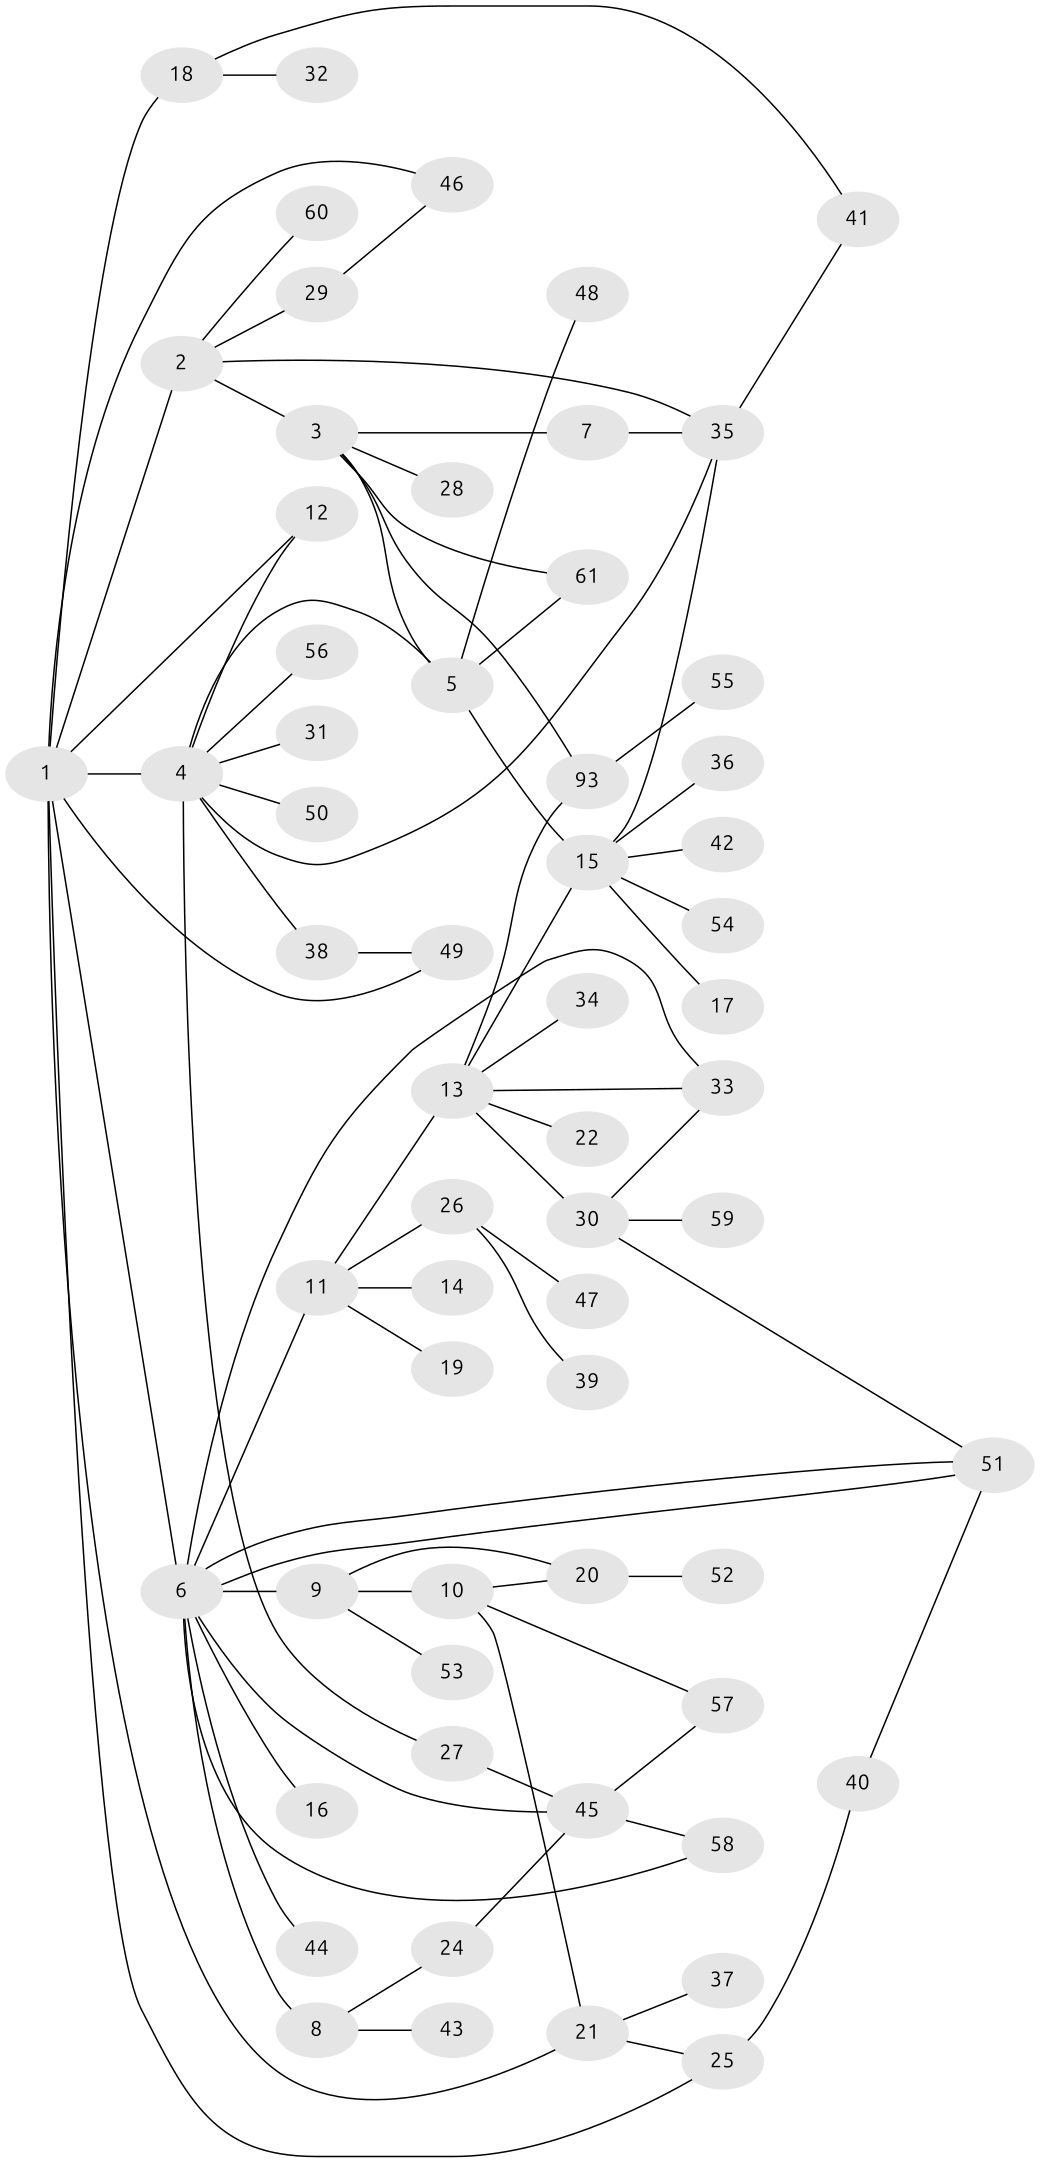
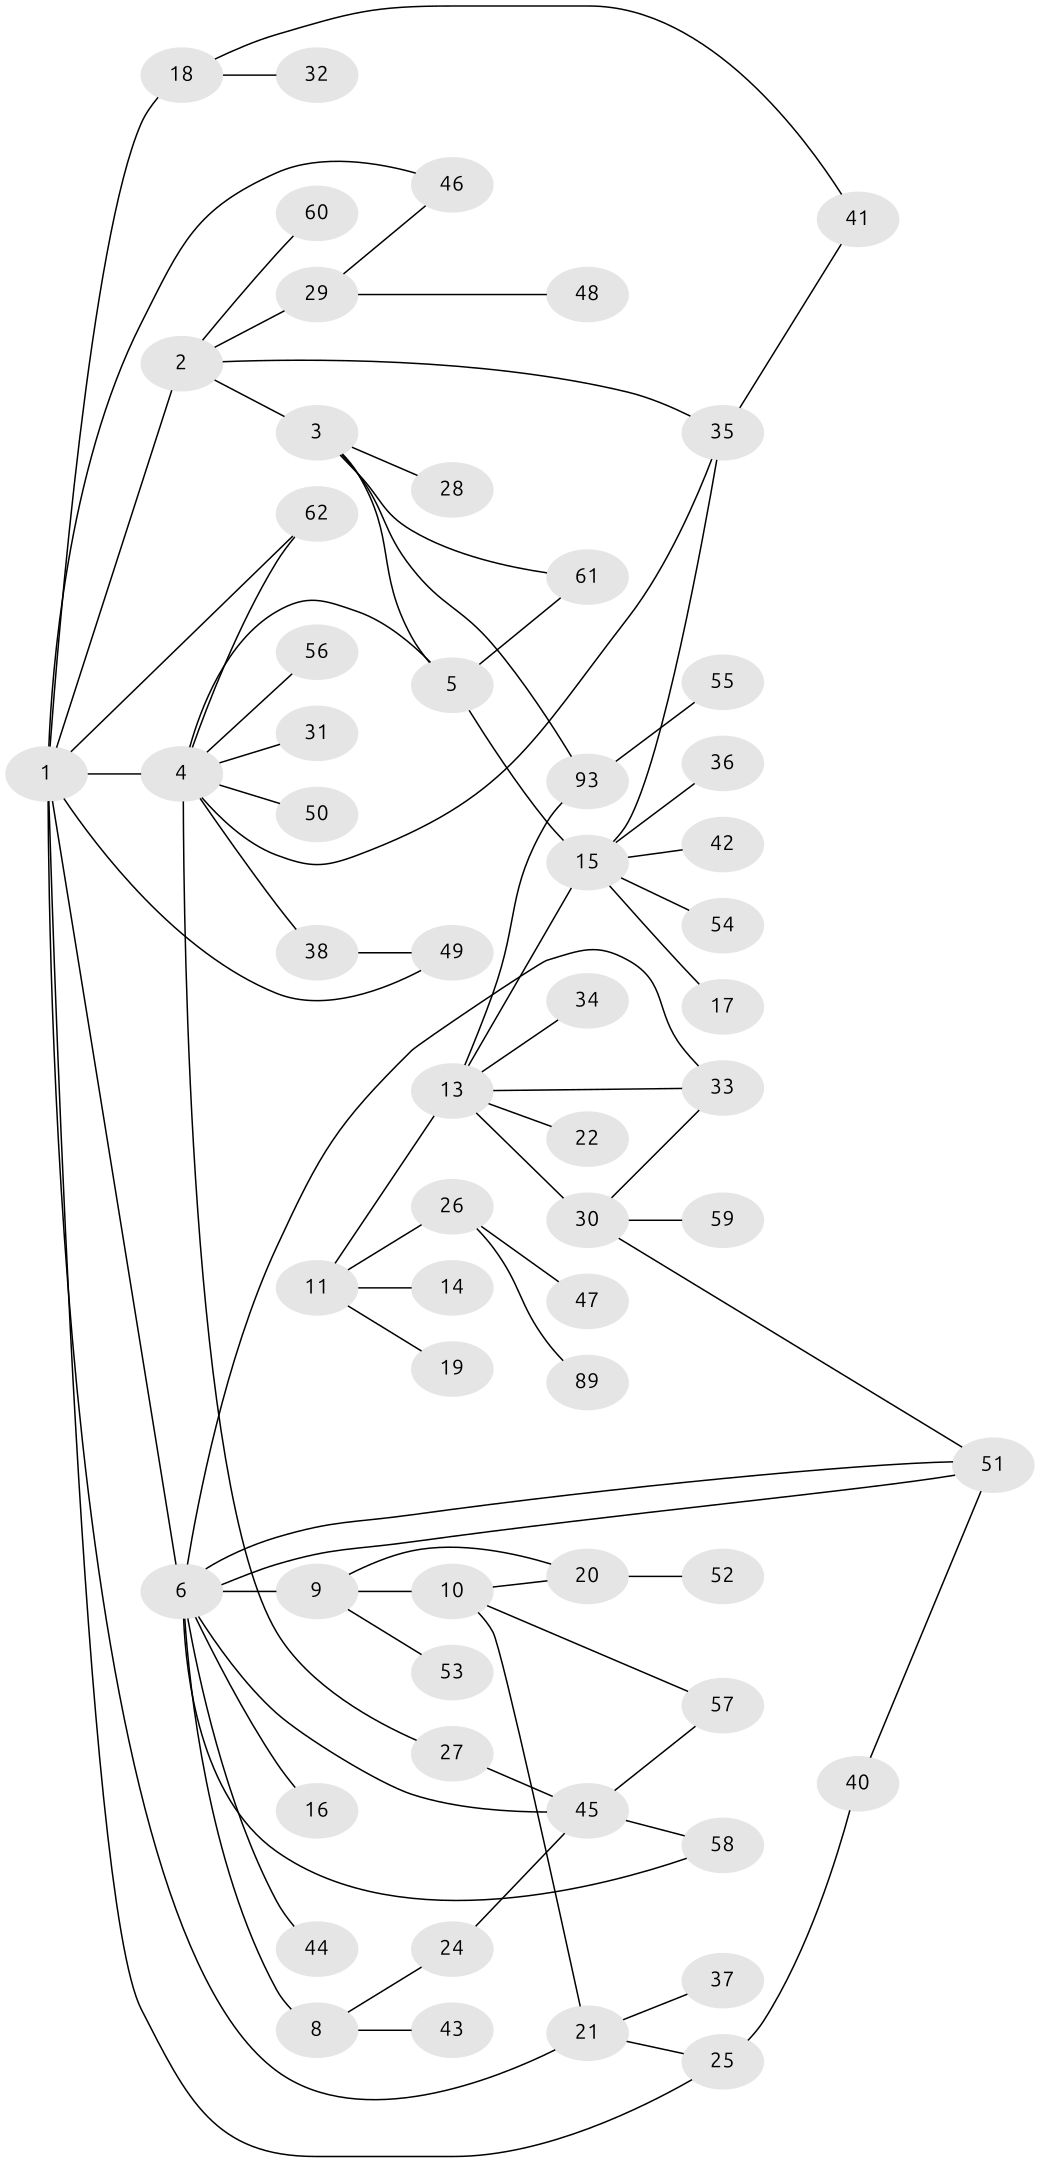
(588, 433) -> none
(514, 488) -> (452, 295)
(317, 514) -> (317, 514)
(588, 1383) -> (588, 1383)
(249, 1440) -> none
